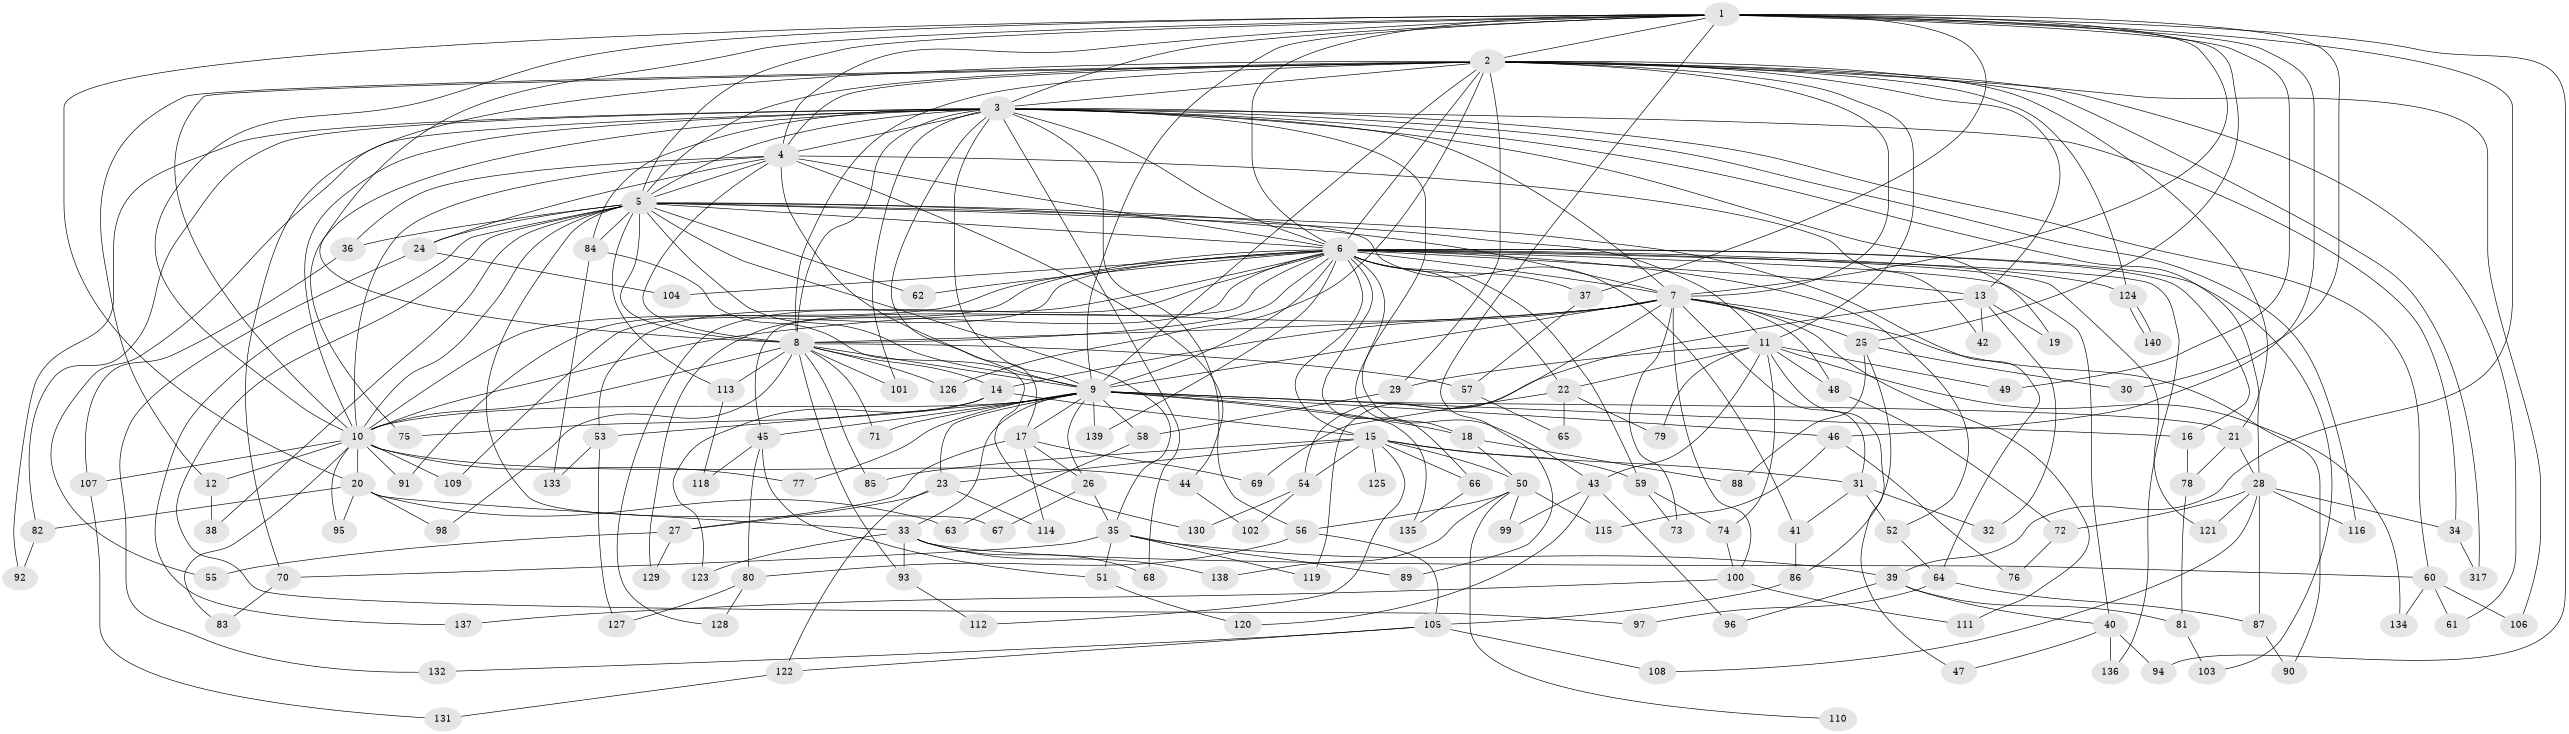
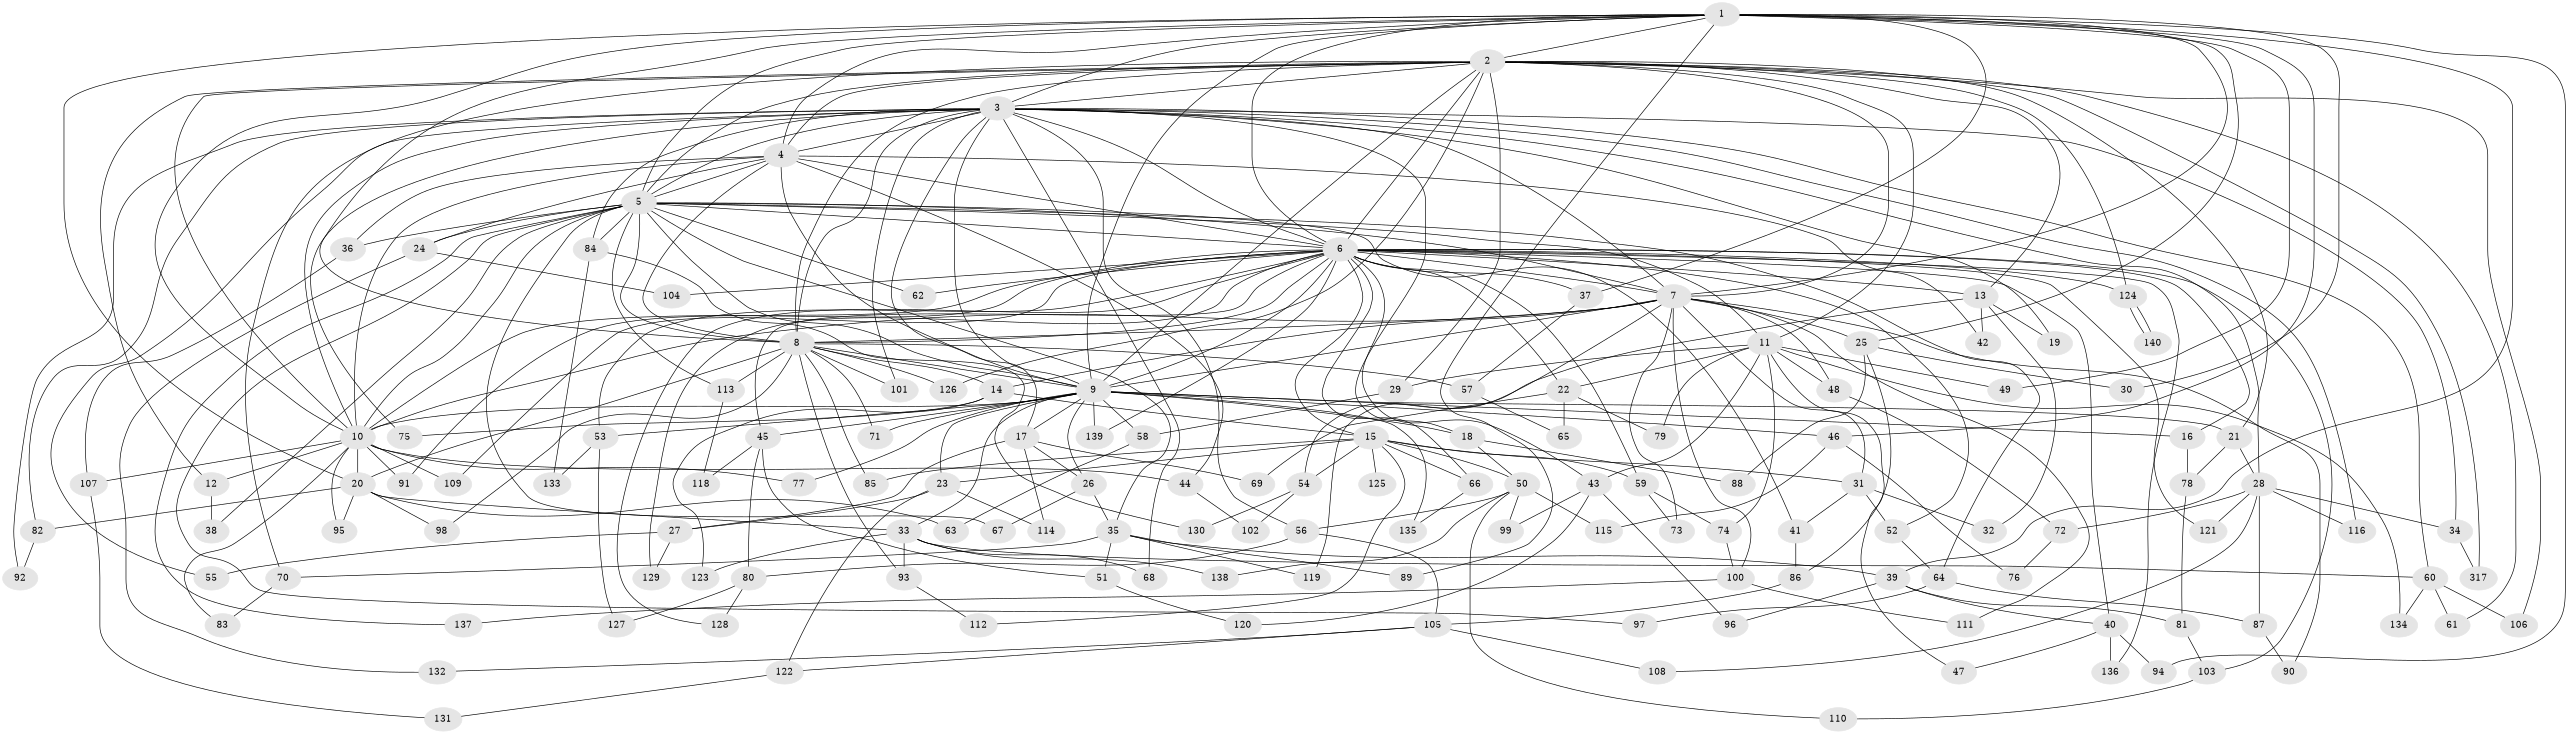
(577, 396) -> (576, 413)
none -> (2026, 711)
